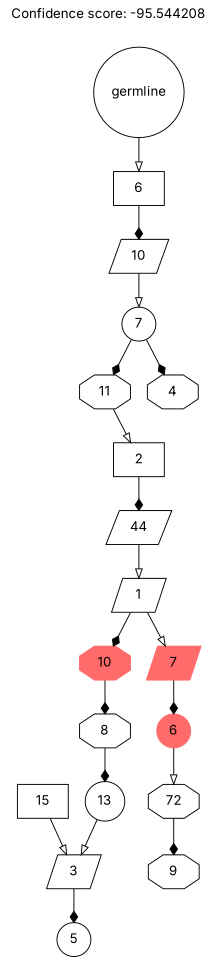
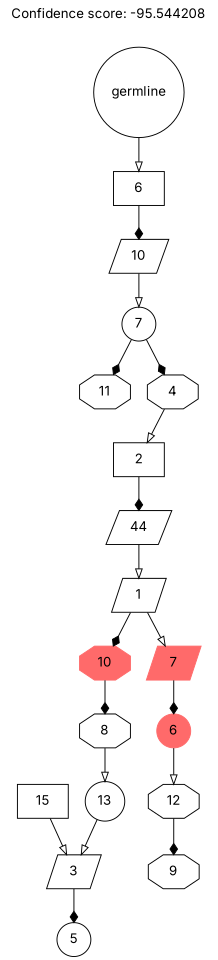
(120, 422) -> (158, 422)
(105, 760) -> (105, 760)
(174, 801) -> (174, 801)
